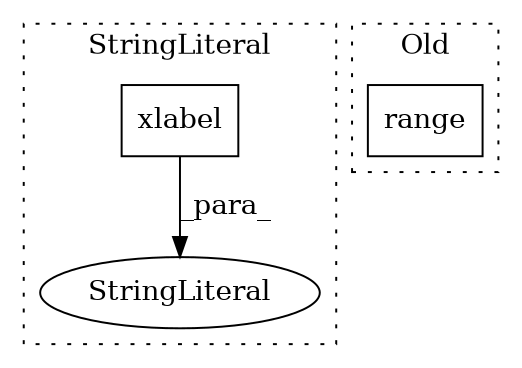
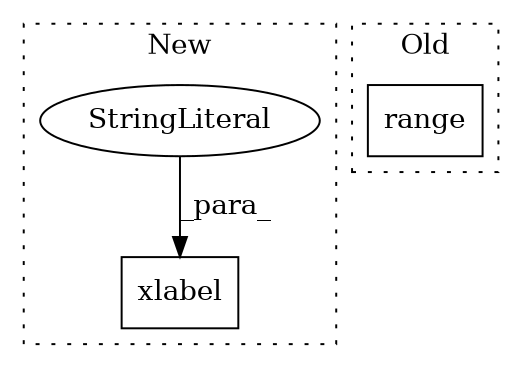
(180, 46) -> (180, 46)
(180, 197) -> (180, 197)
